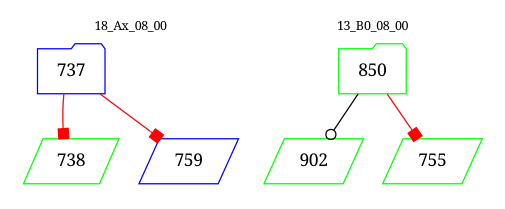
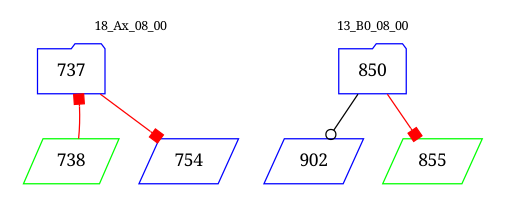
(372, 71) -> (372, 71)
(63, 110) -> (80, 123)
(189, 161) -> (189, 161)
(314, 161) -> (314, 161)
(432, 161) -> (432, 161)
